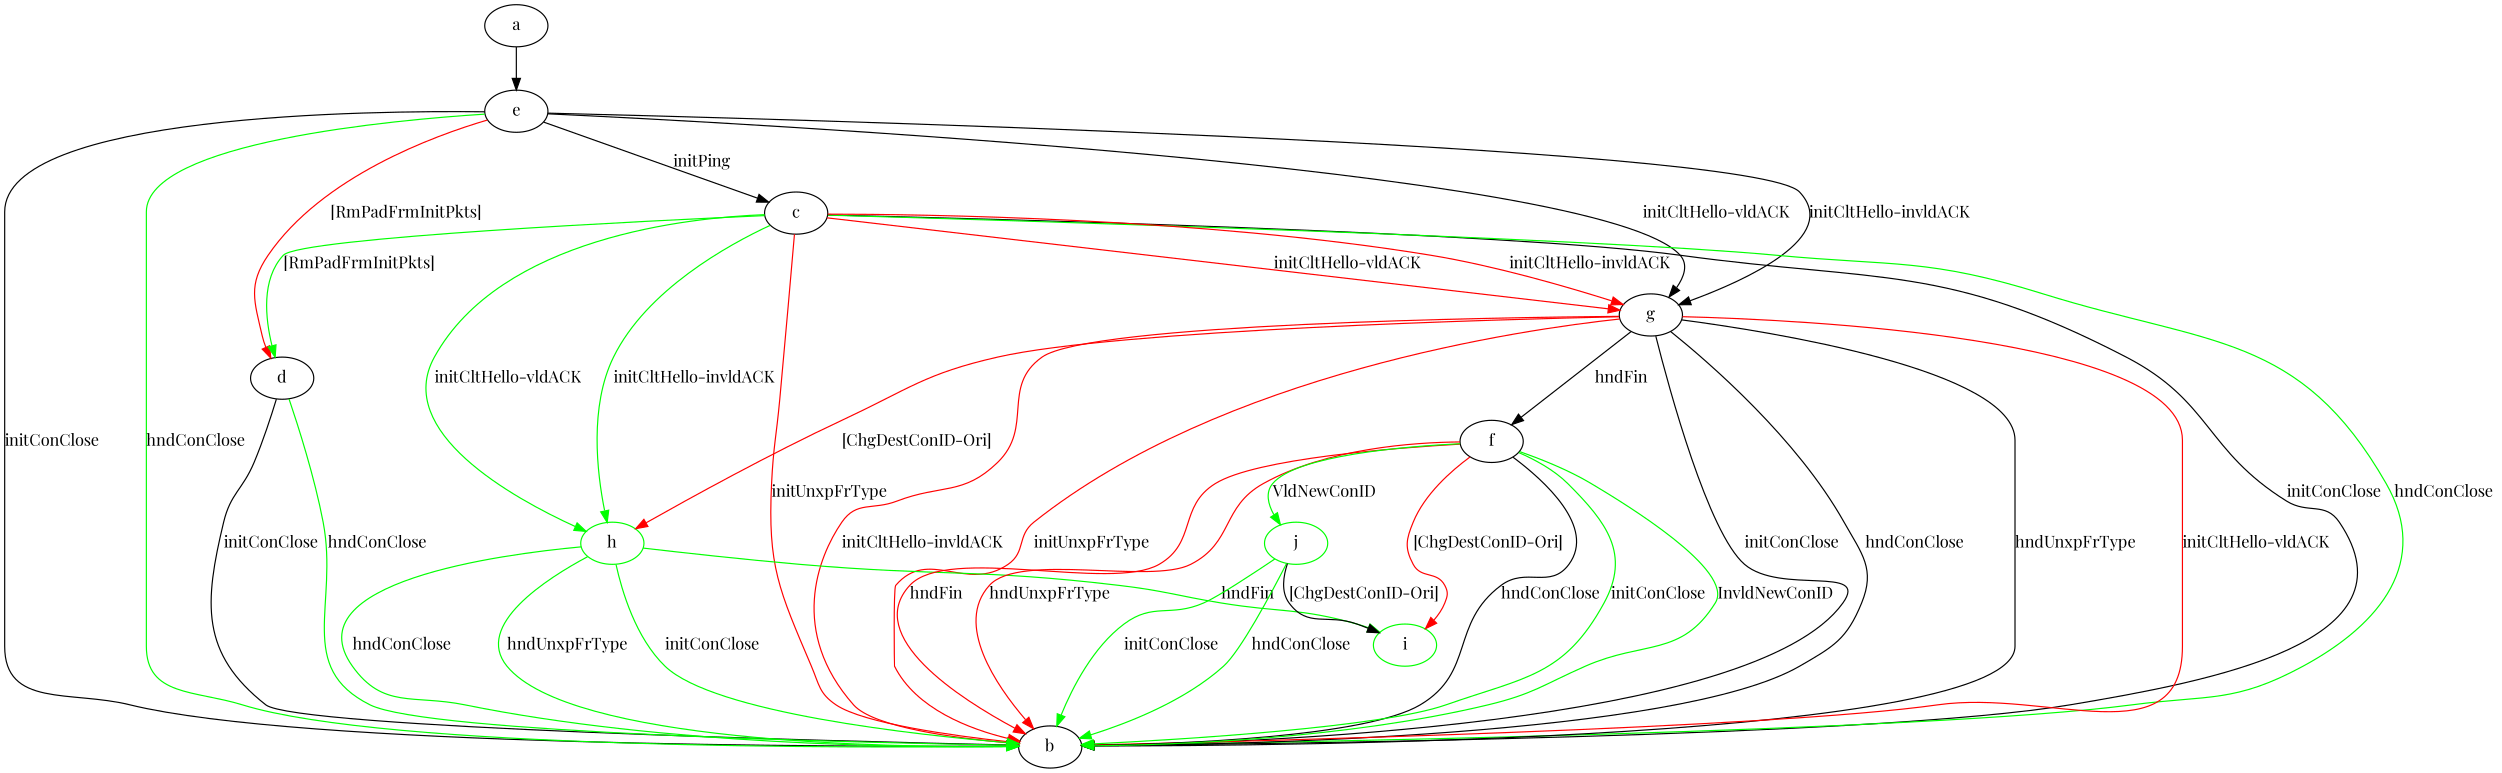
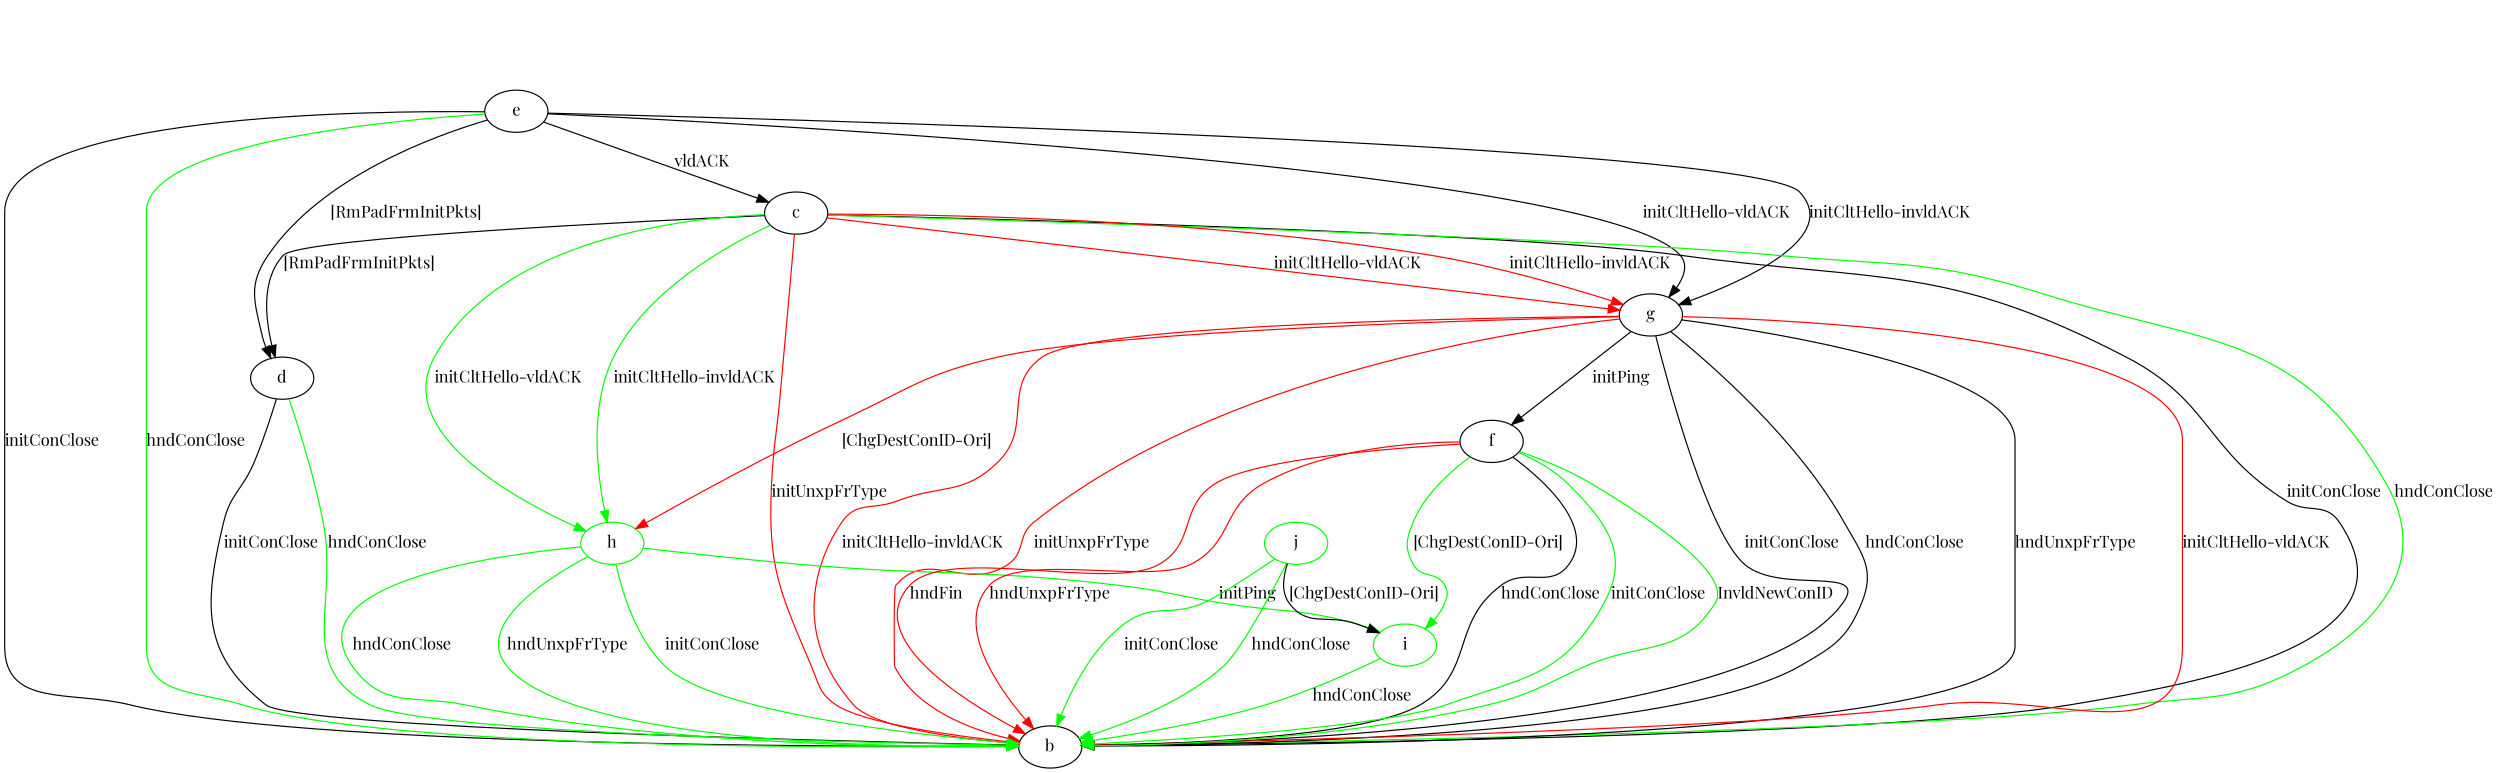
(516, 26) -> none
(704, 162) -> (704, 162)
(326, 197) -> (326, 197)
(476, 232) -> (476, 232)
(1623, 378) -> (1623, 378)
(1347, 456) -> none
(1408, 539) -> (1408, 539)
(1250, 594) -> (1250, 594)
none -> (1240, 712)
